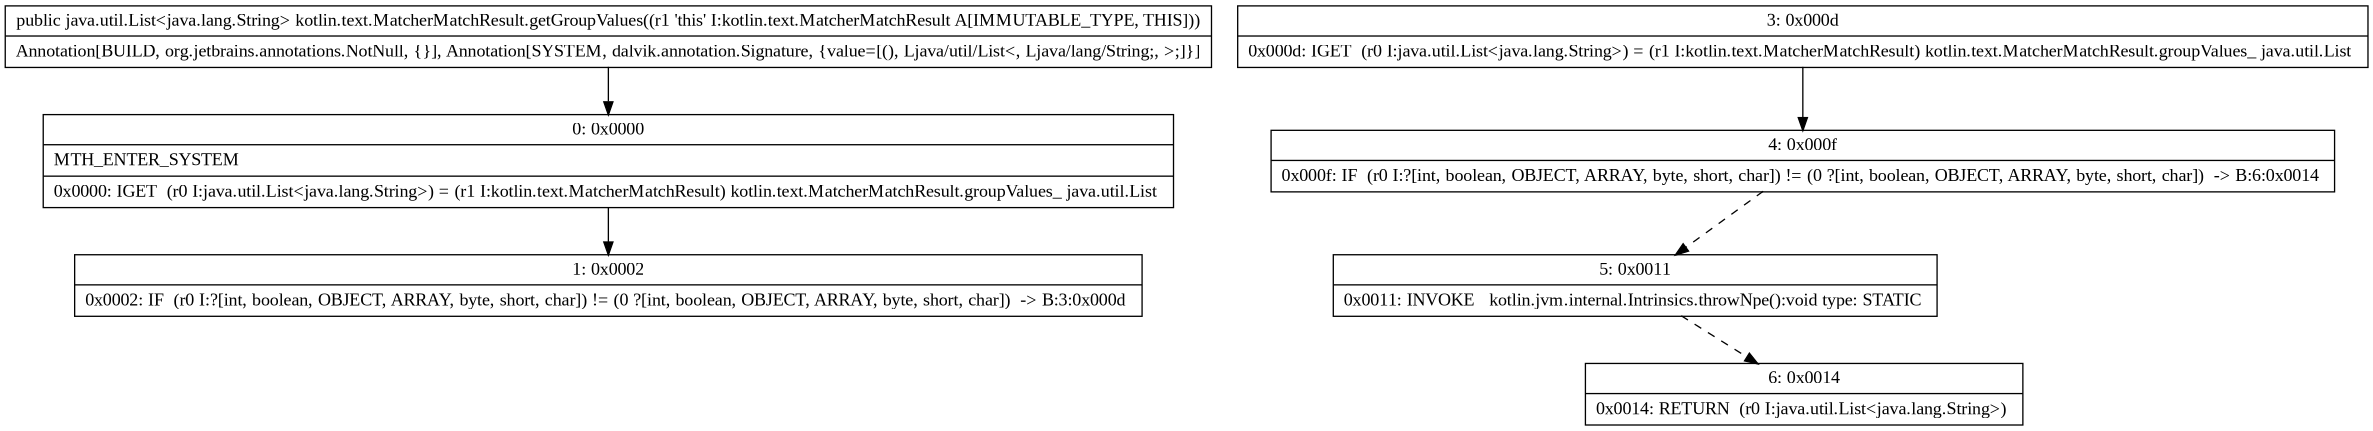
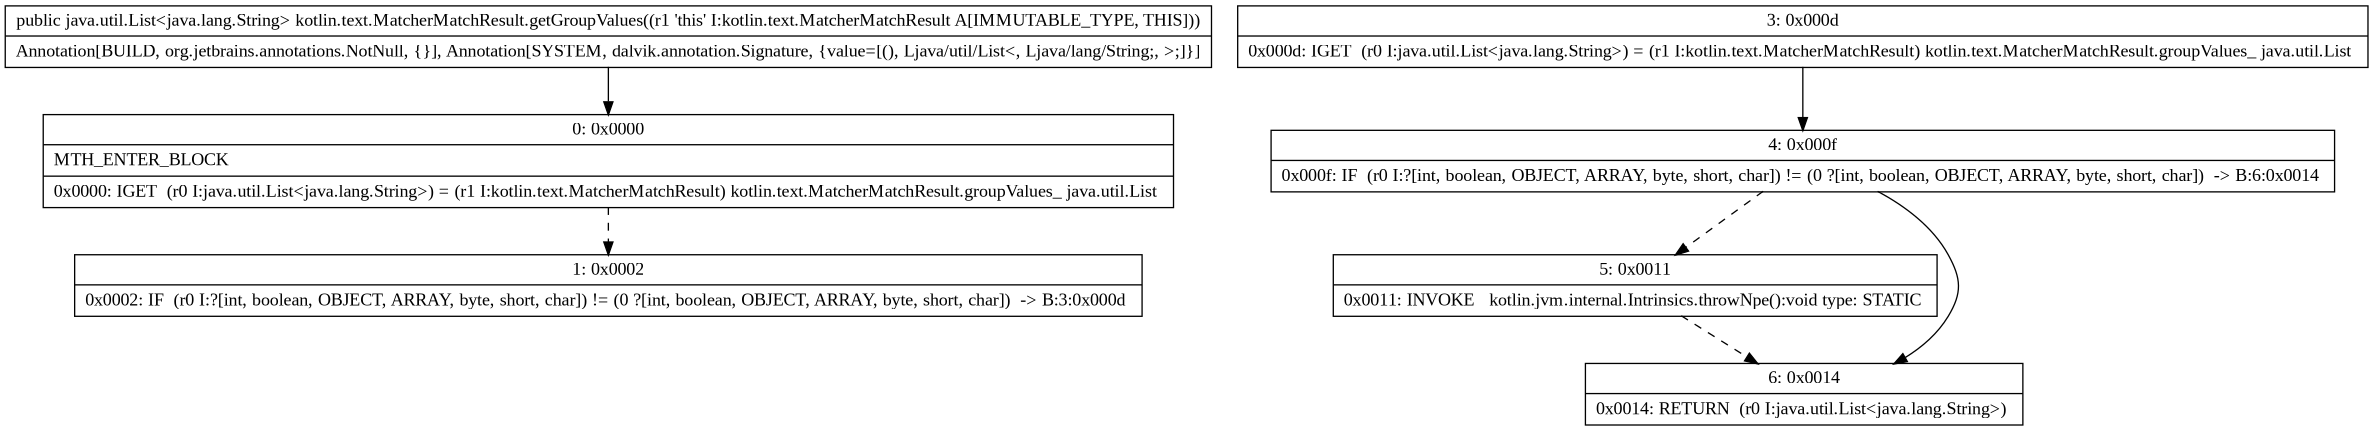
(147, 160) -> (141, 160)
(608, 224) -> (608, 224)
none -> (1955, 268)
